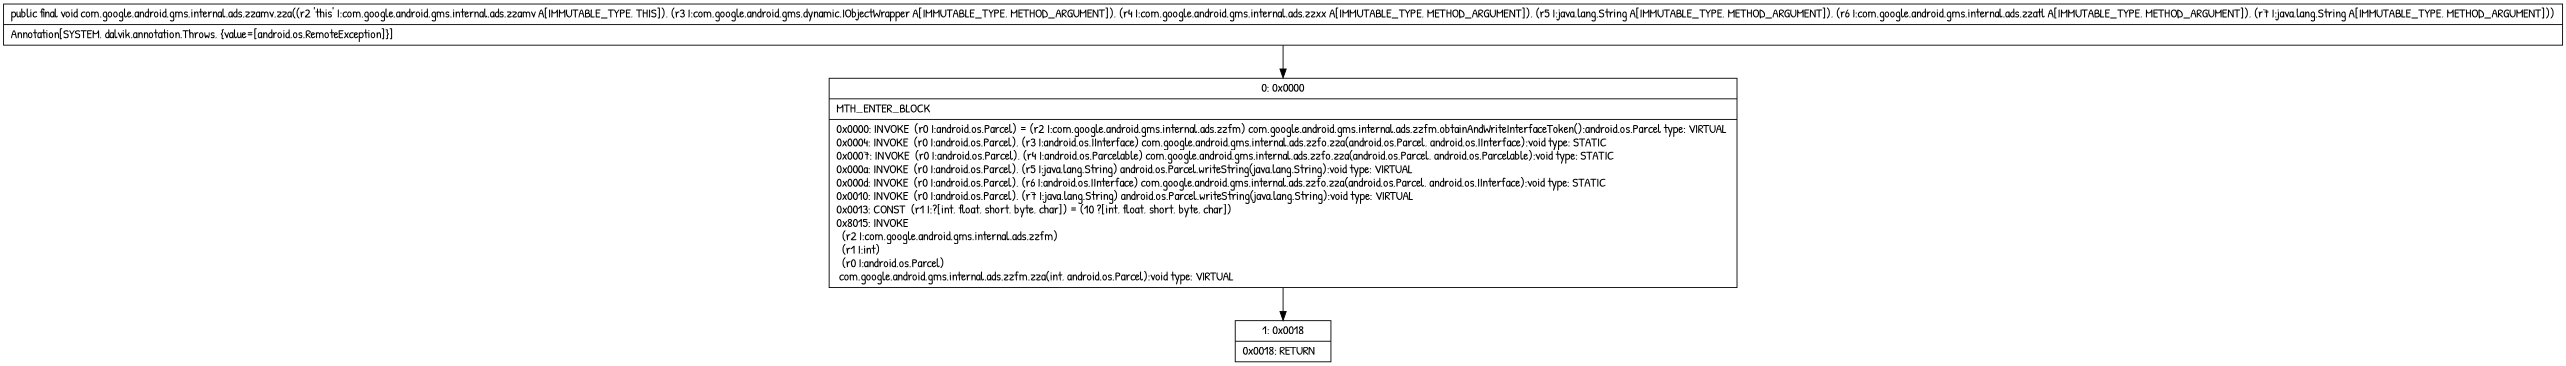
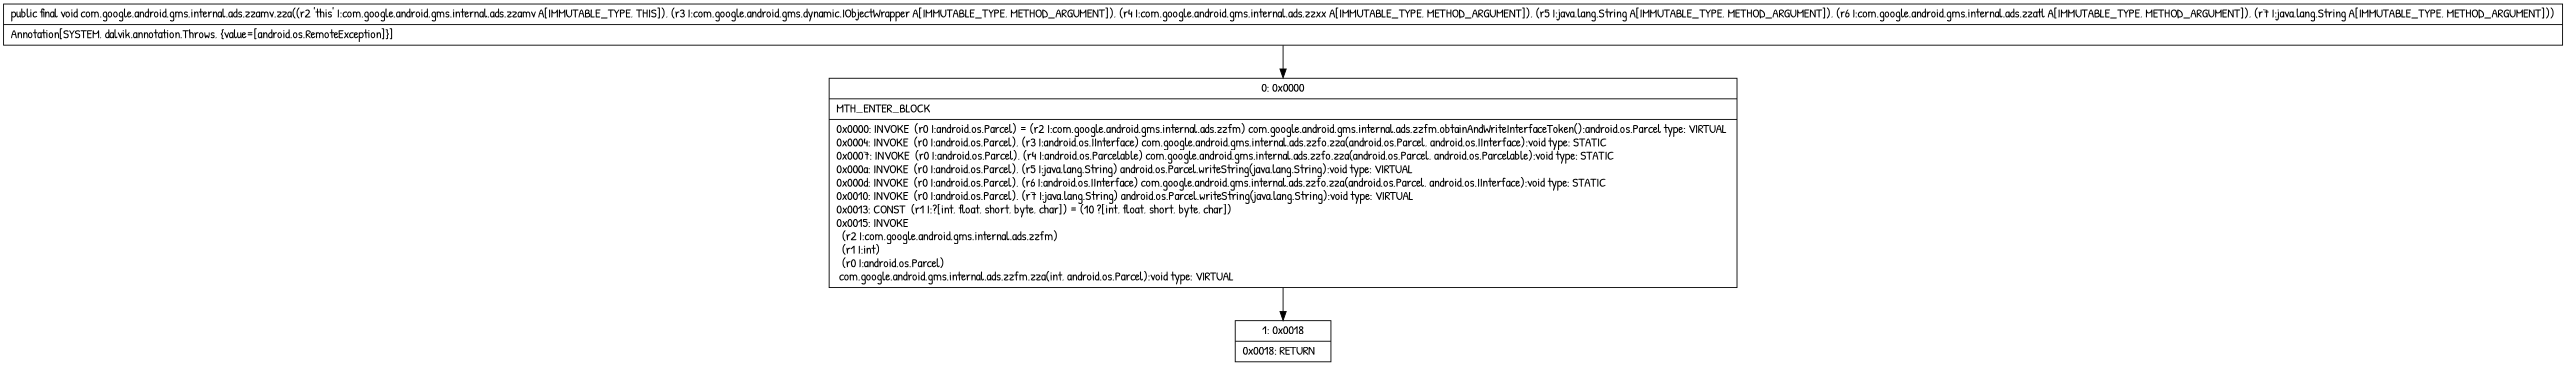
(875, 223) -> (875, 223)
